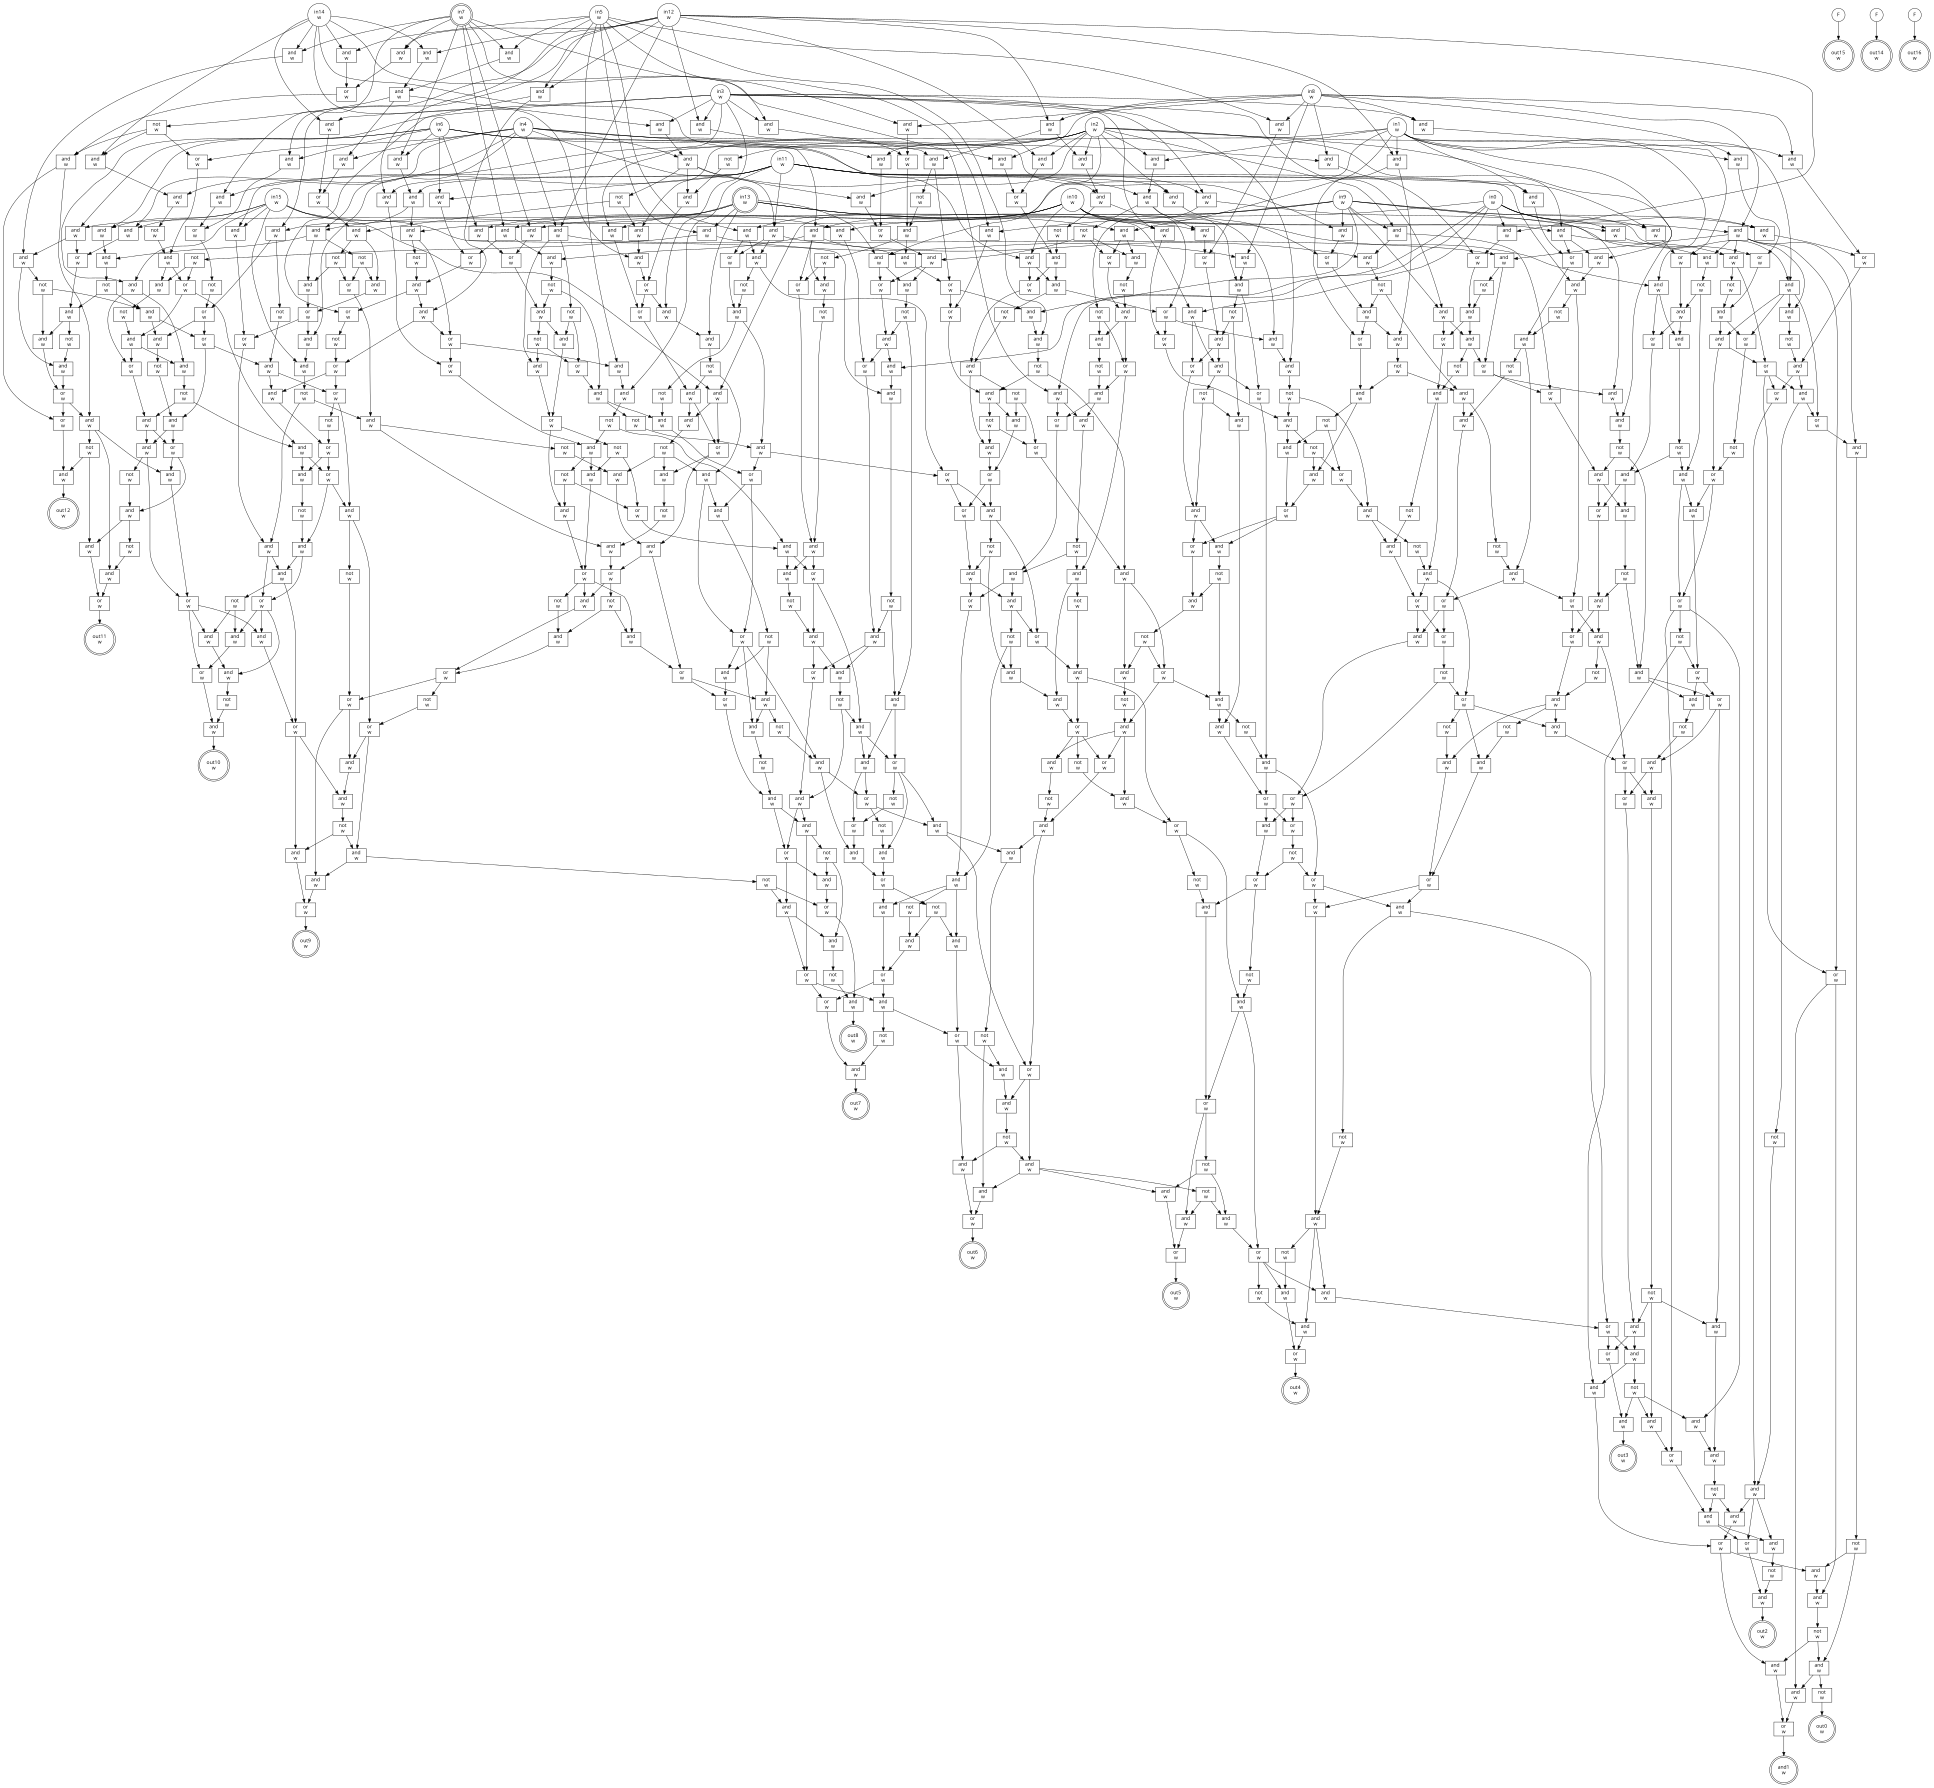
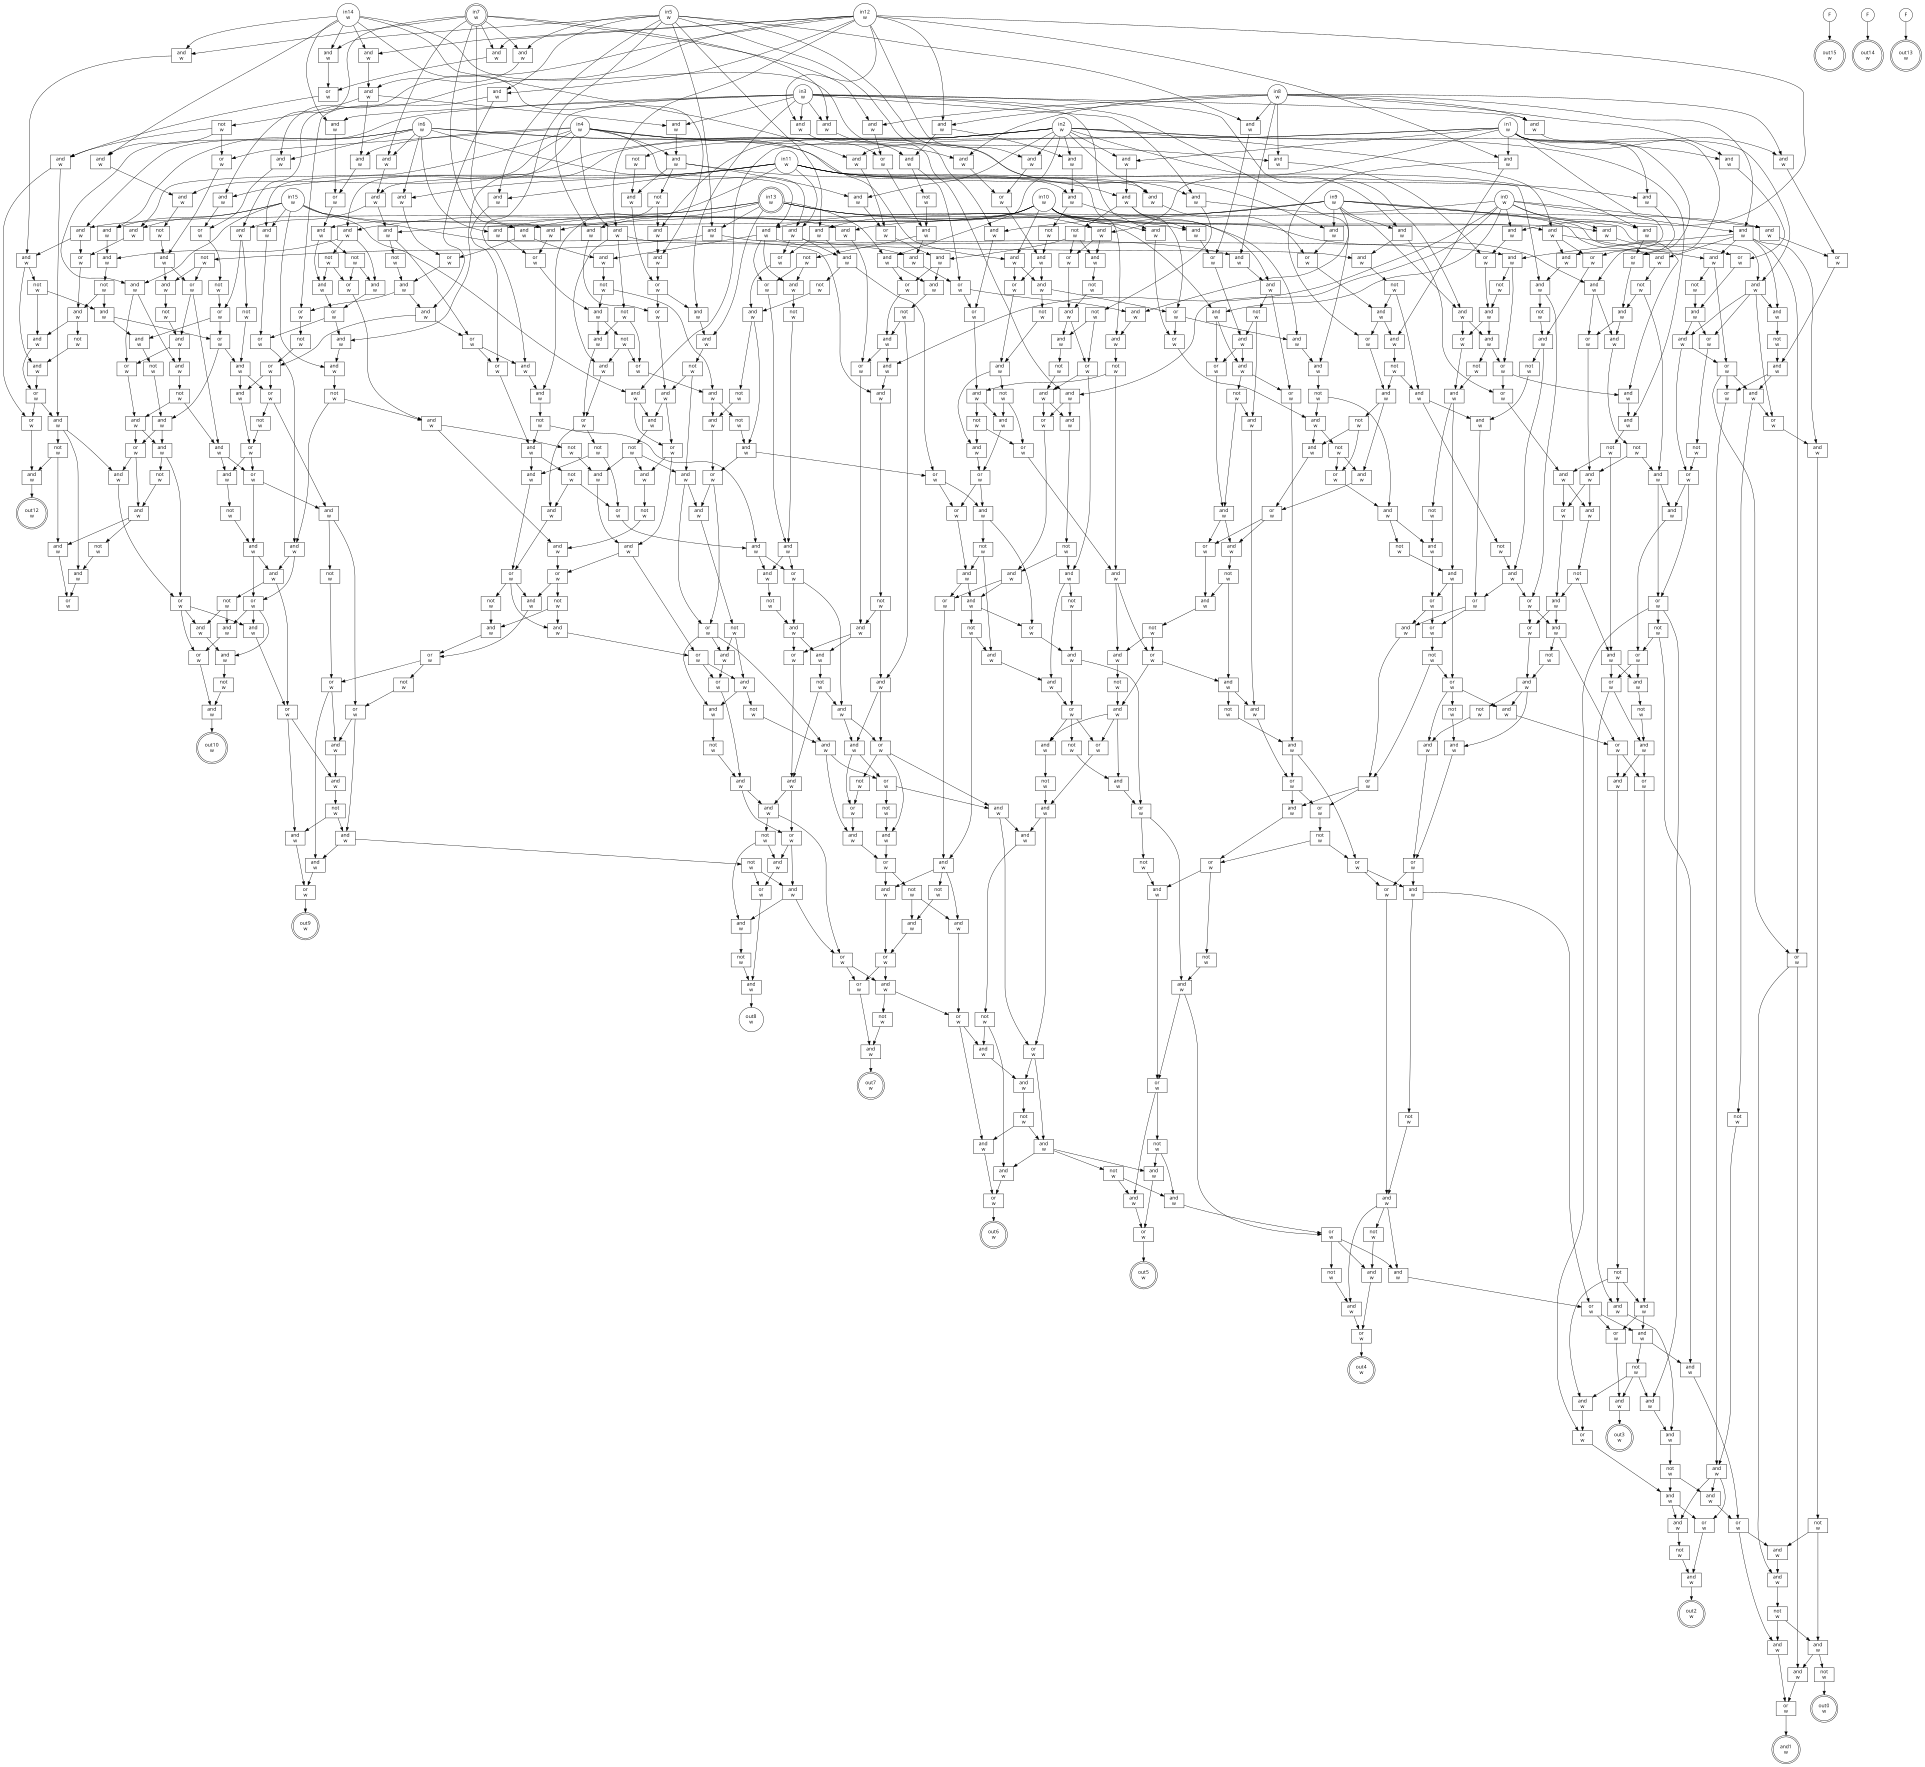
(1915, 56) -> (1906, 56)
(100, 639) -> none
(853, 1038) -> (751, 1020)
